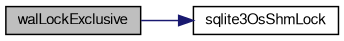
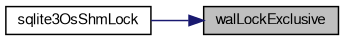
(160, 21) -> (170, 21)
